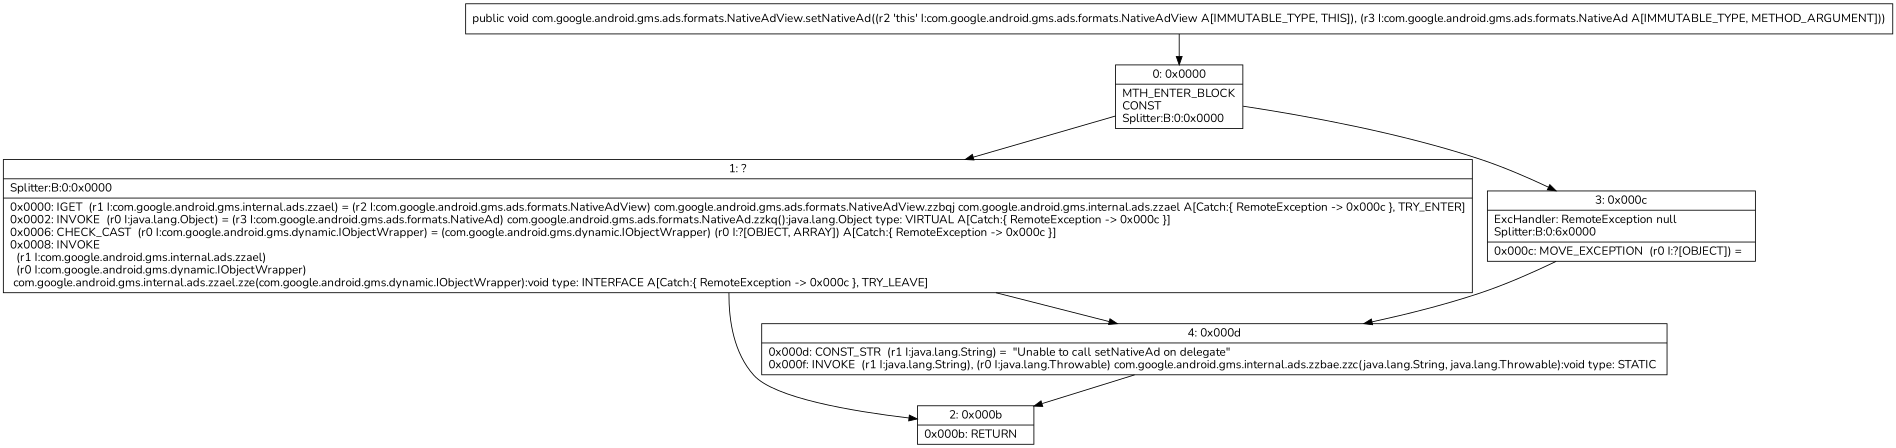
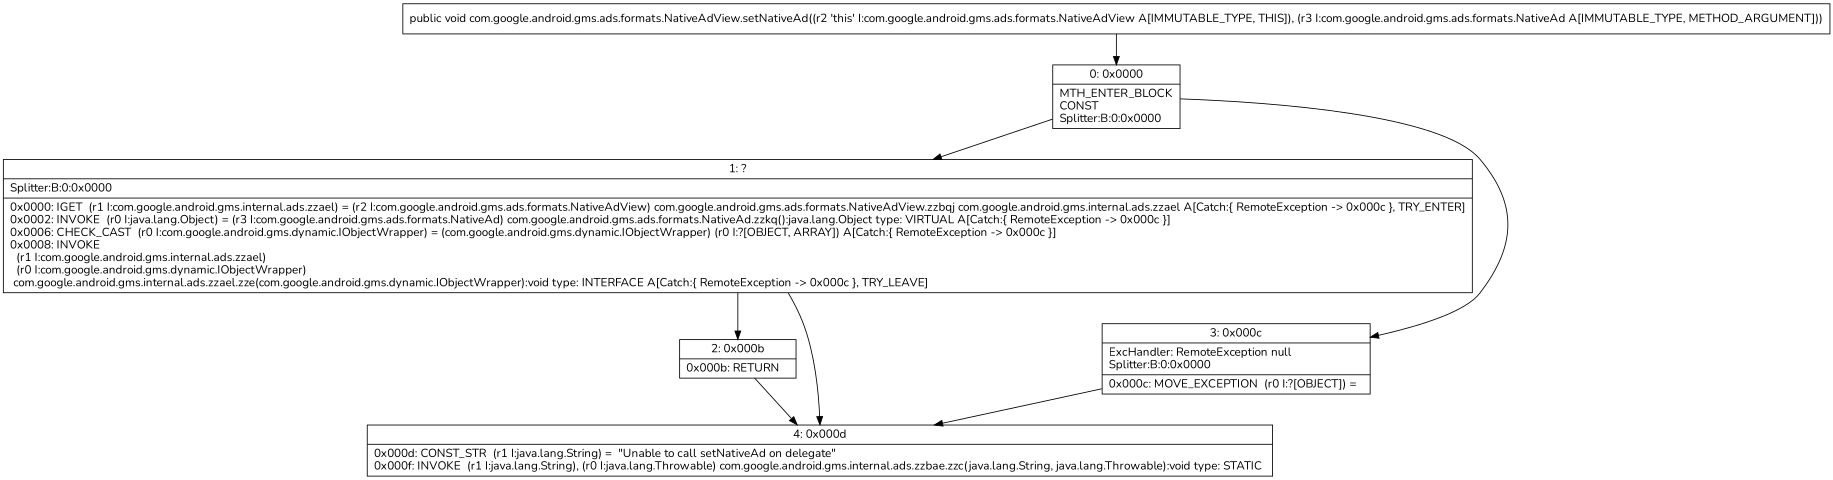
(1545, 232) -> (1160, 365)
(1088, 389) -> (773, 398)
